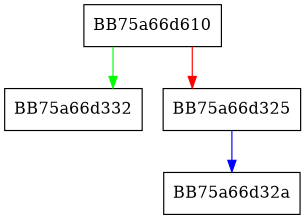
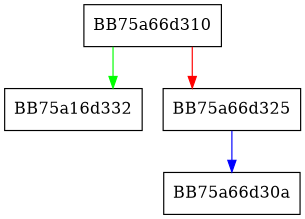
(153, 26) -> (153, 26)
(73, 110) -> (73, 110)
(232, 193) -> (232, 193)
